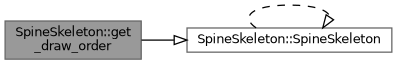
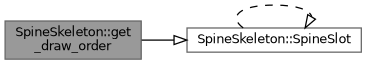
(289, 40) -> (274, 40)
